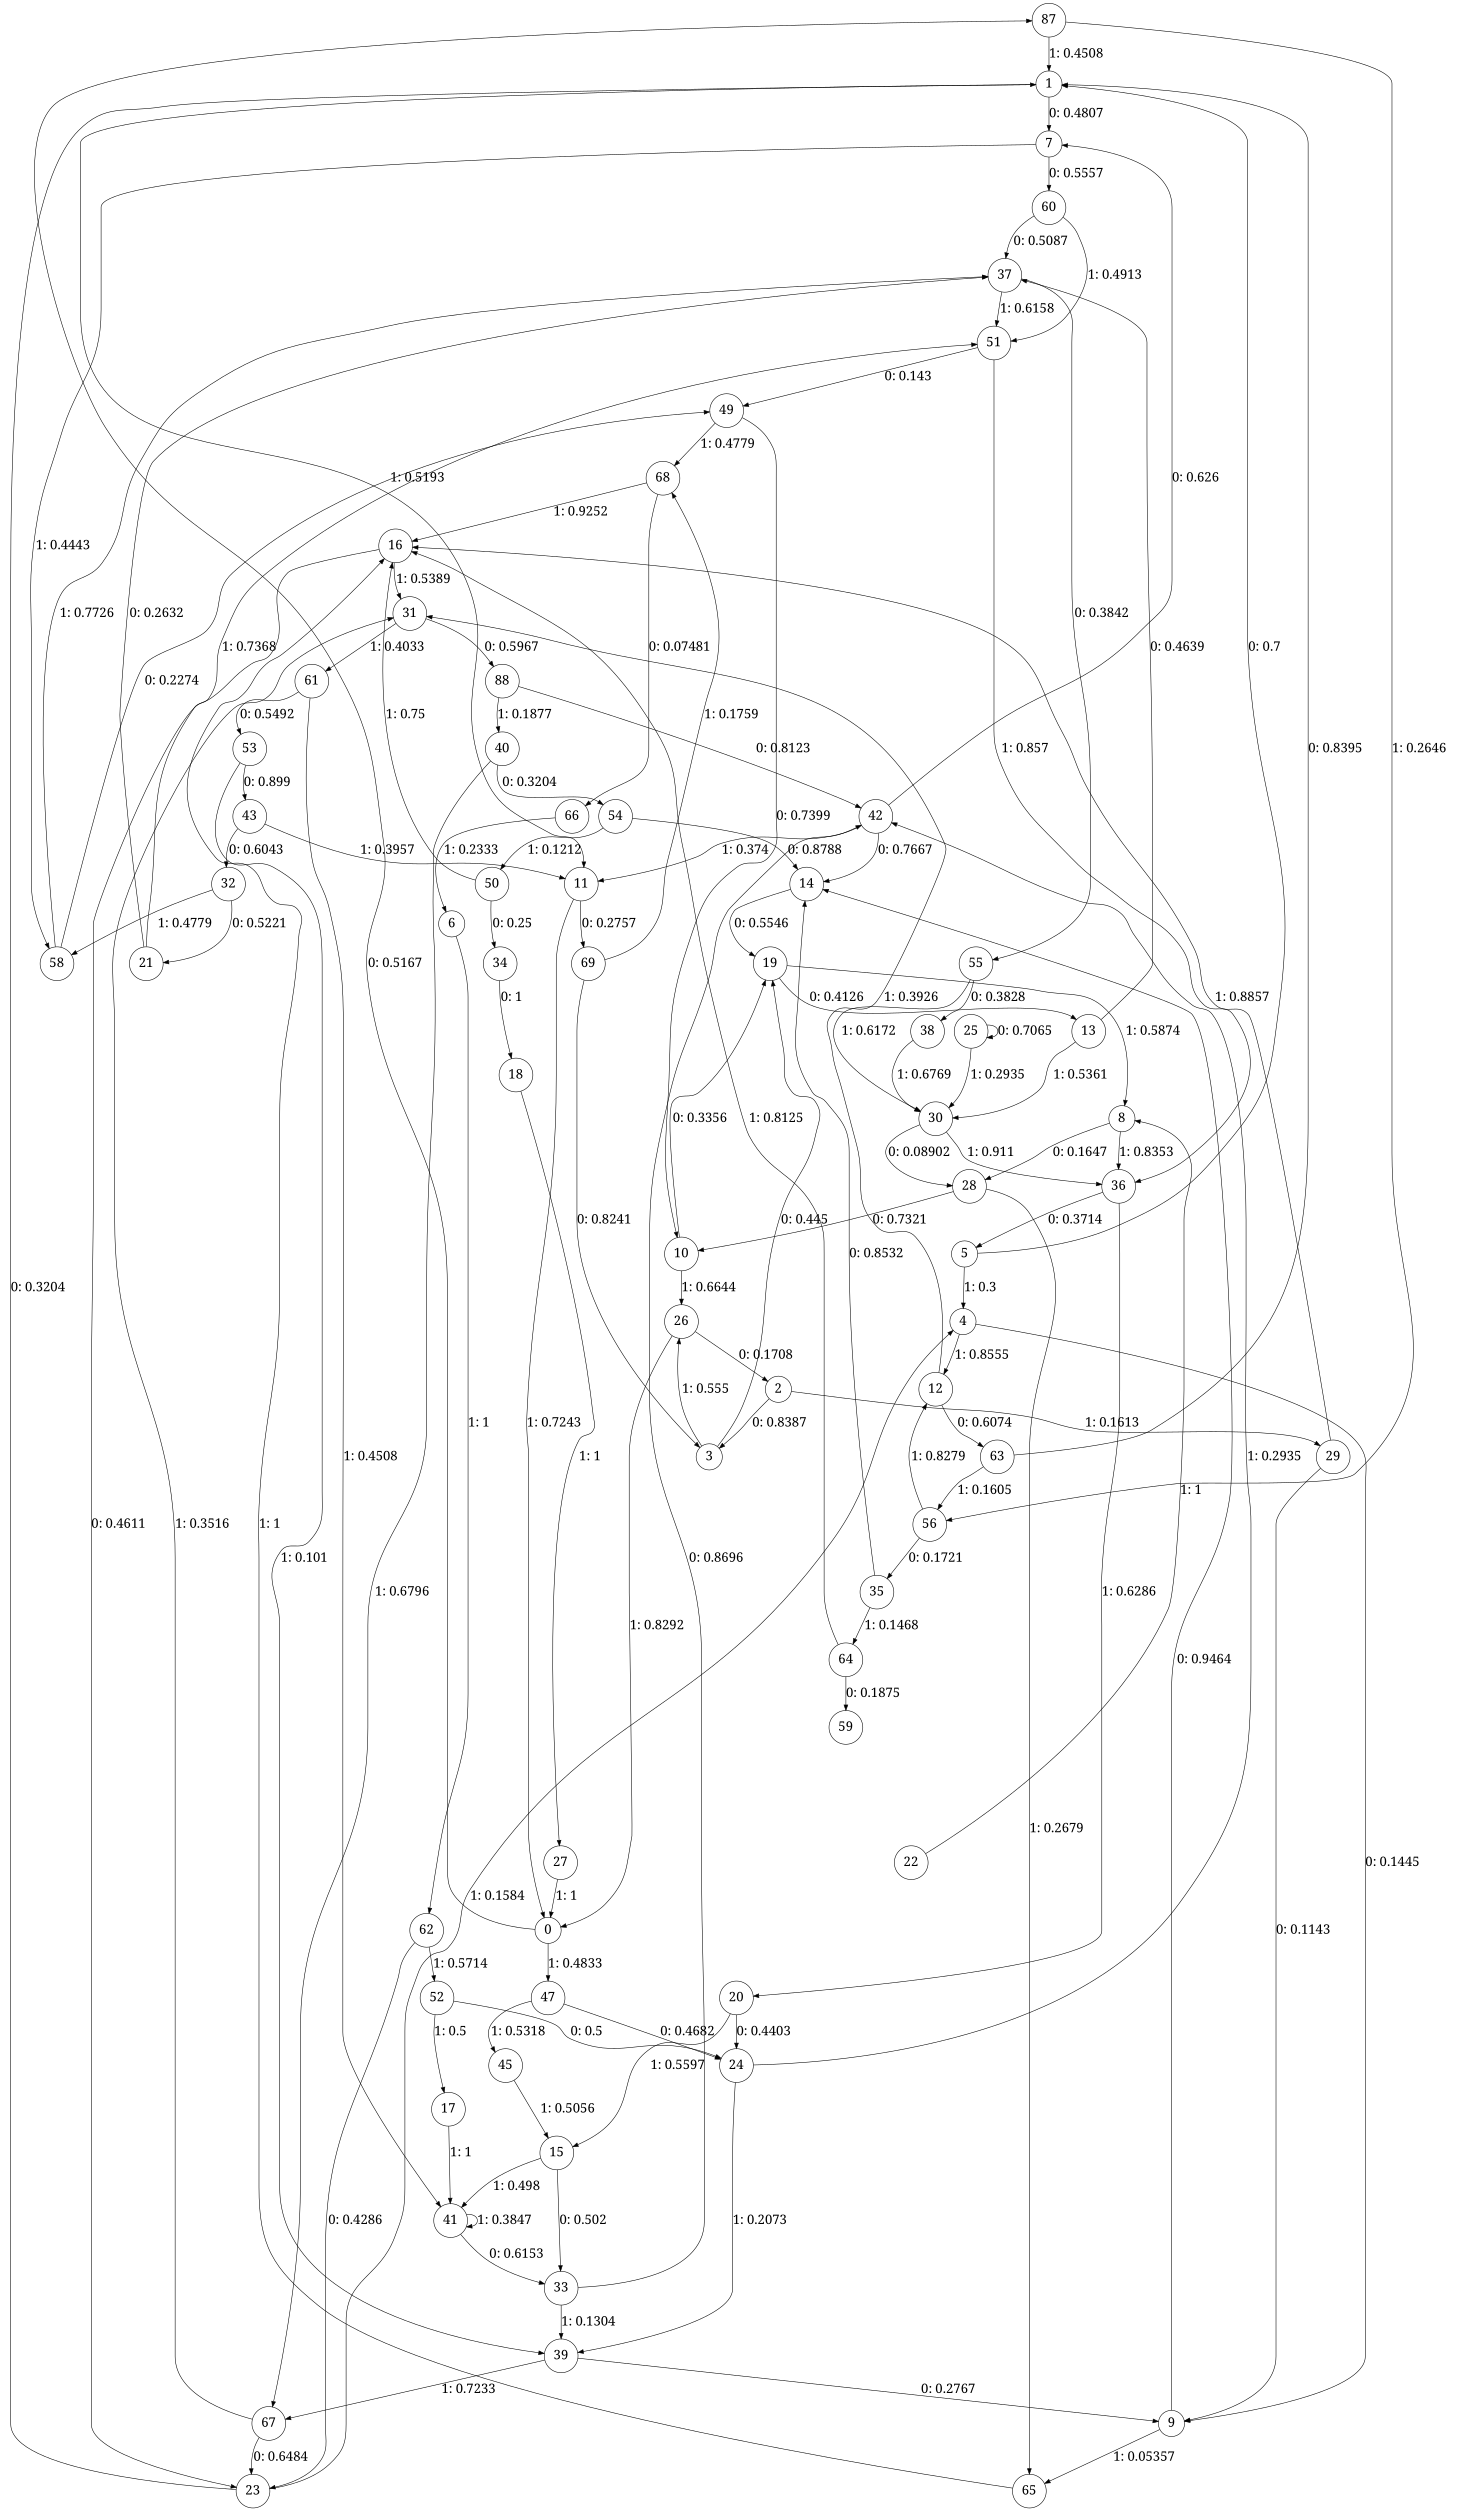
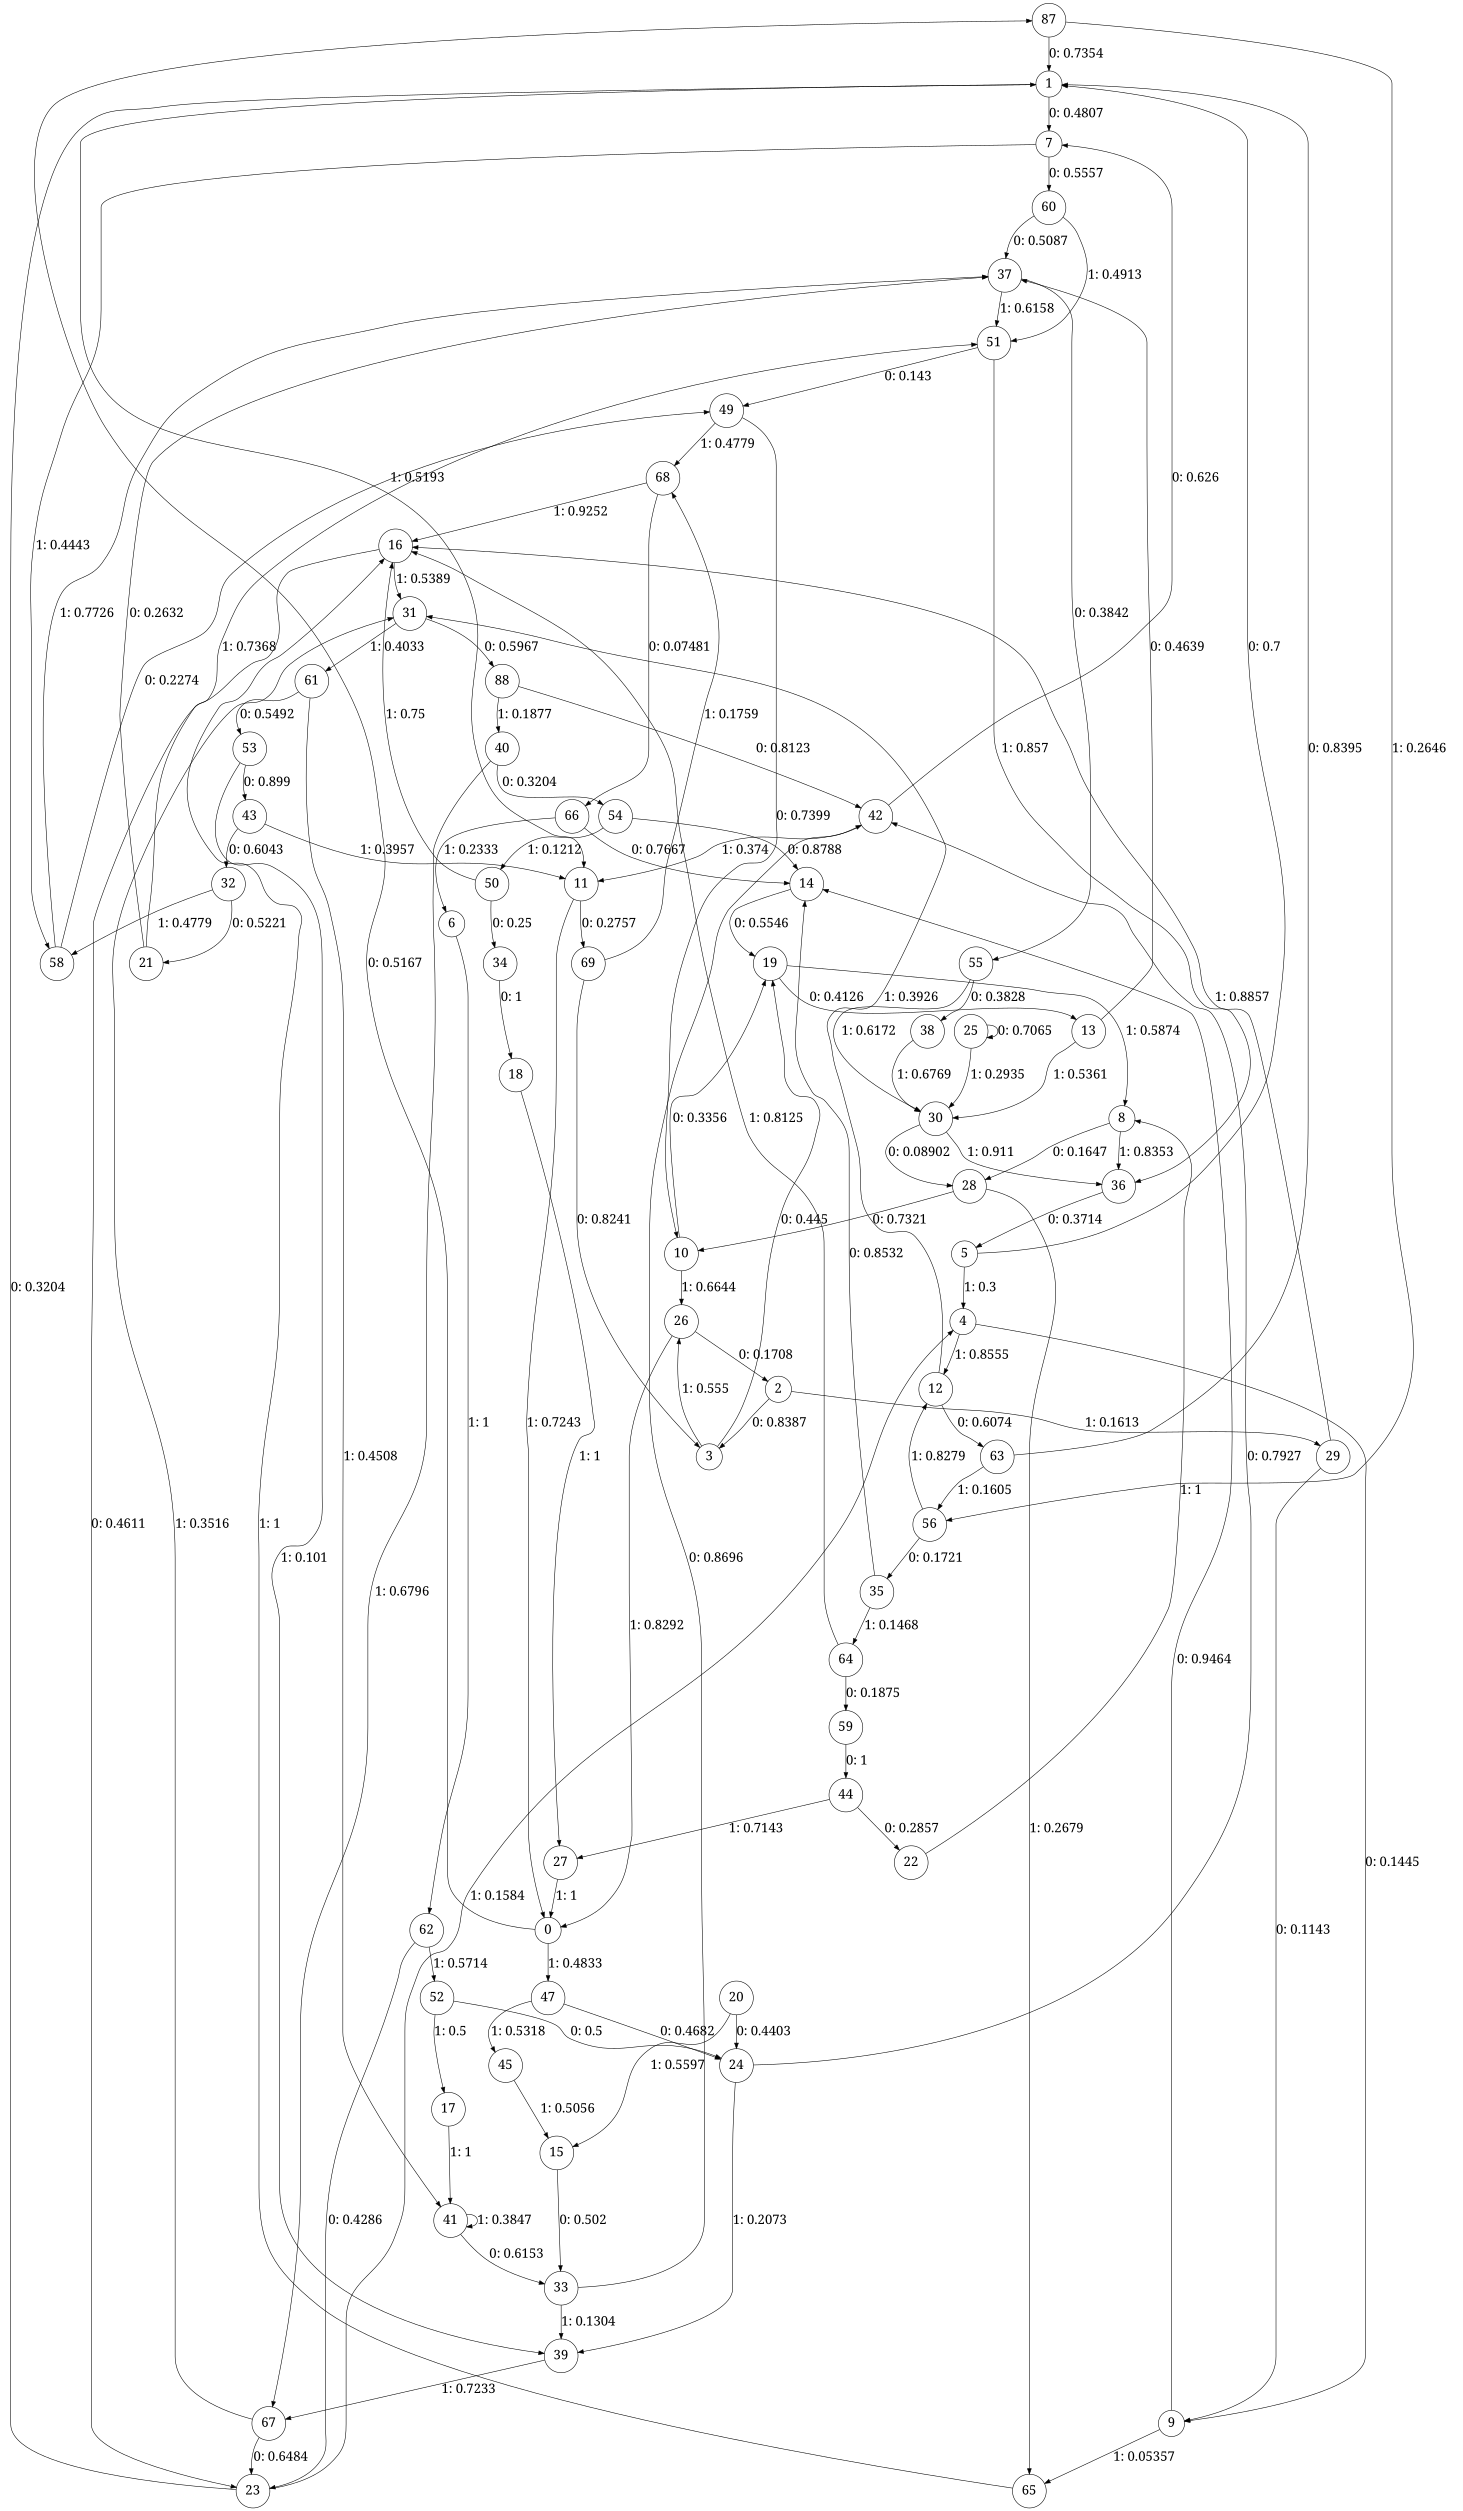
(1081, 54) -> (1081, 54)
(864, 866) -> (679, 871)
(1279, 1457) -> (1279, 1457)
(1102, 1743) -> none
none -> (846, 1795)
(500, 2176) -> none
(865, 2390) -> none
